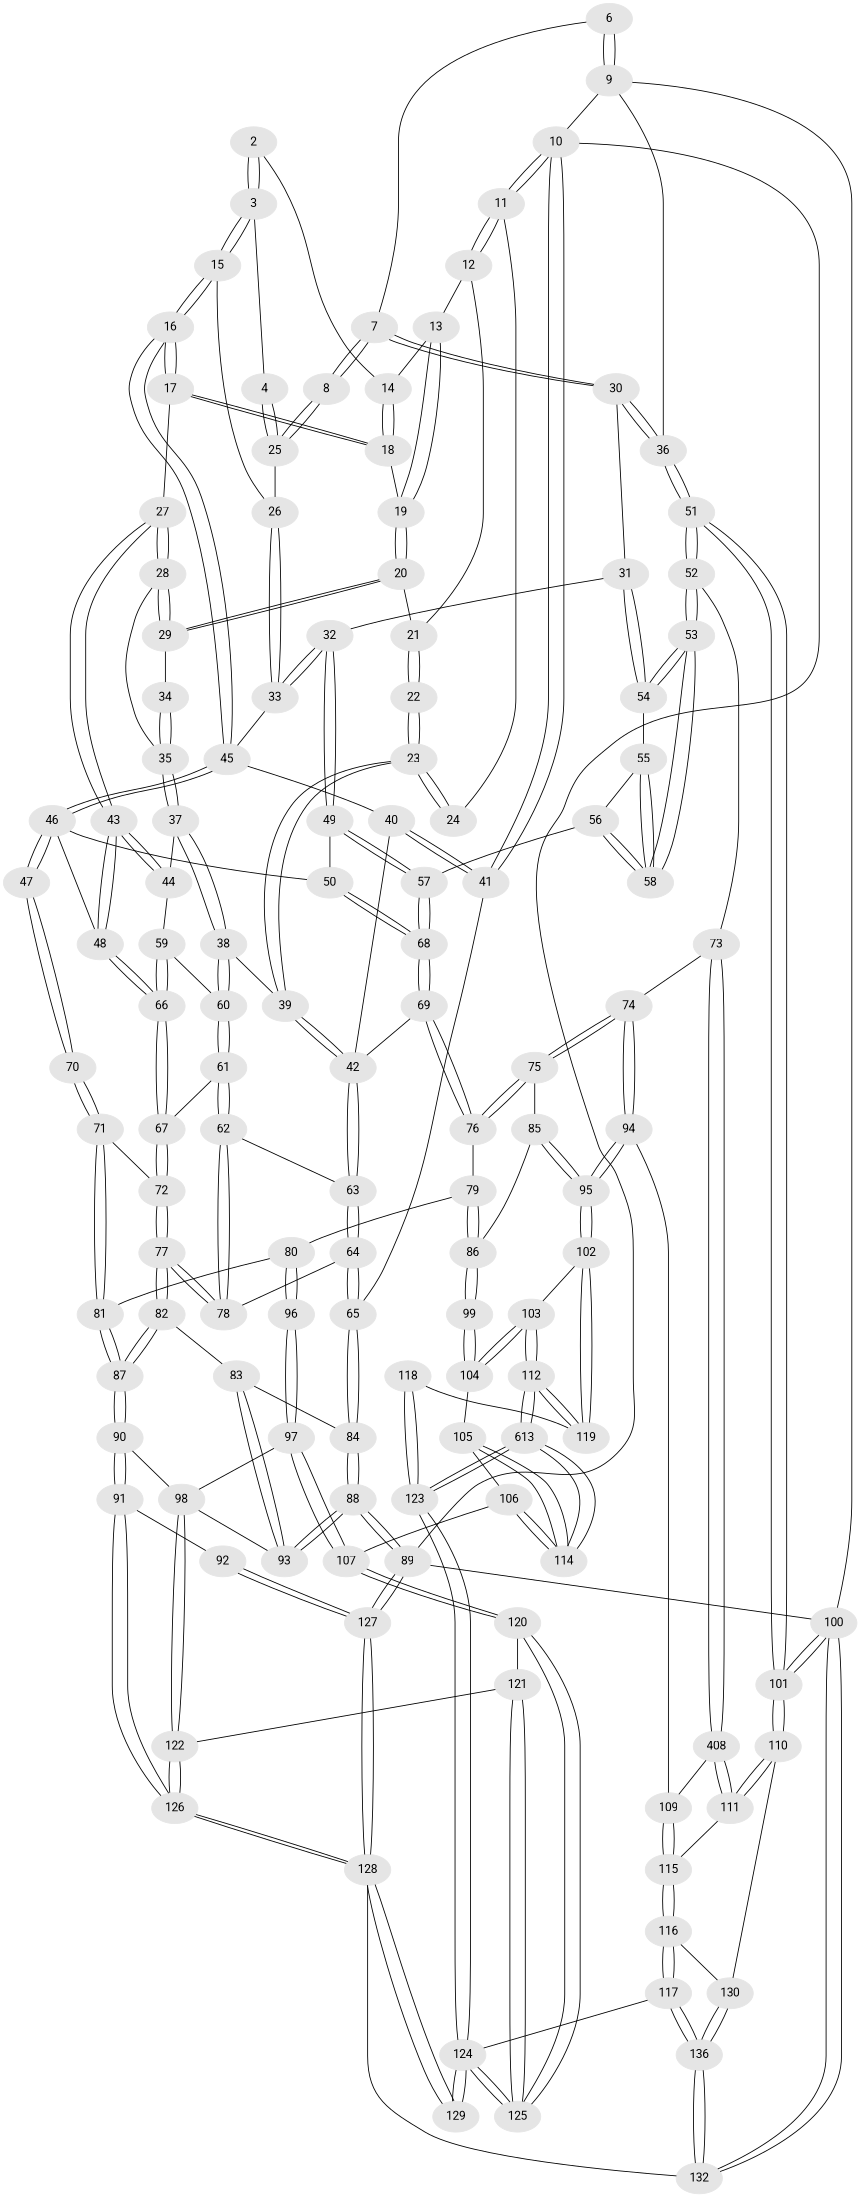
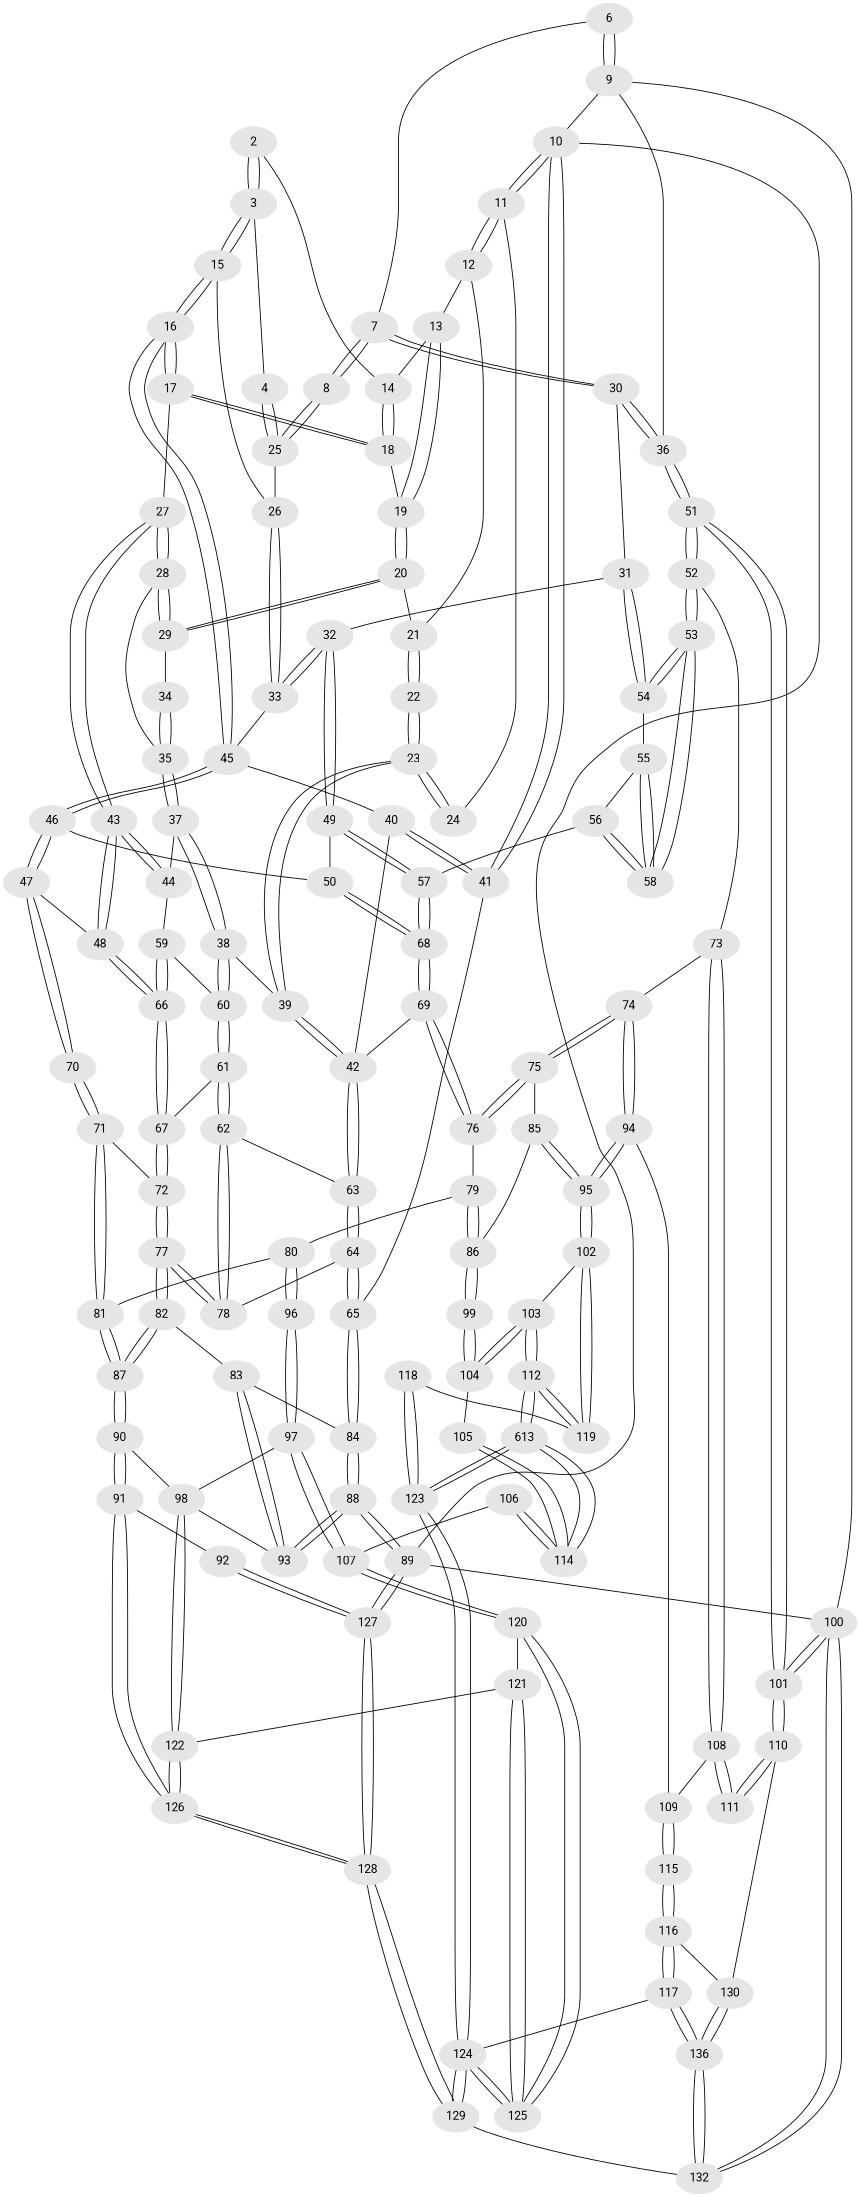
(76, 883) -> (63, 914)
(487, 1470) -> none
(716, 1746) -> (716, 1746)
(699, 1839) -> none
(418, 2128) -> (574, 2156)
